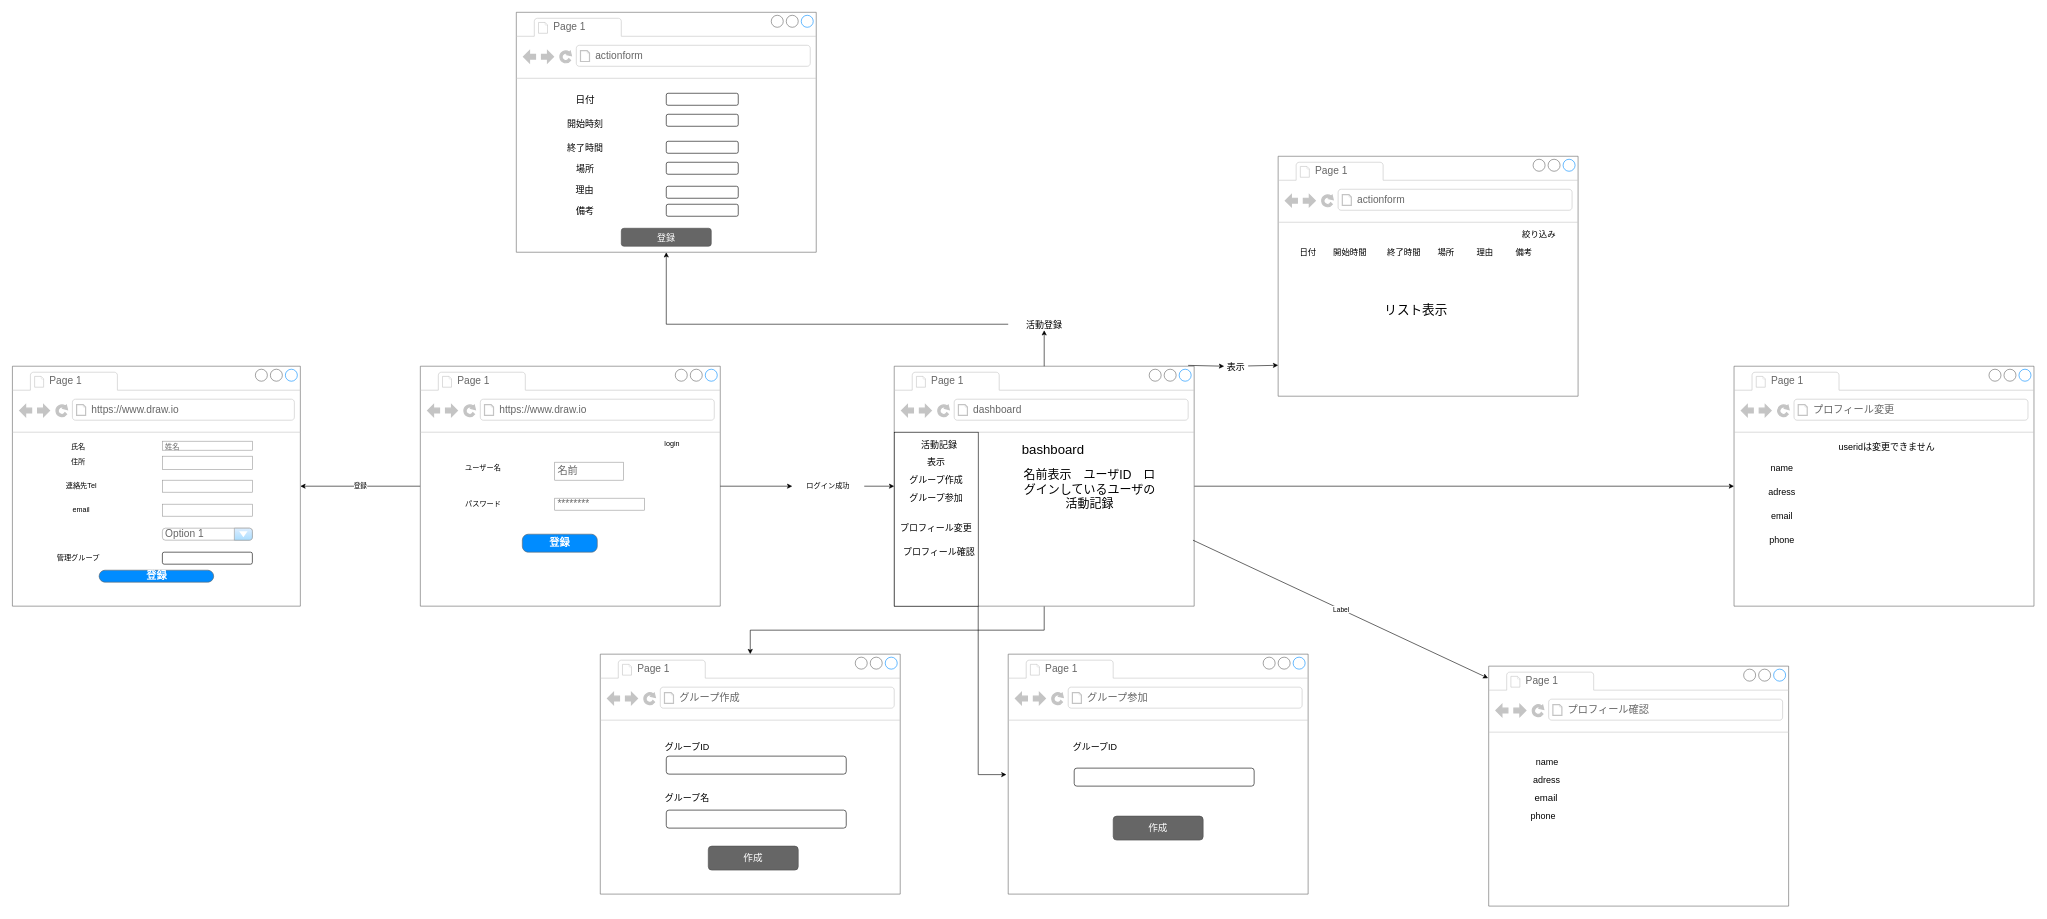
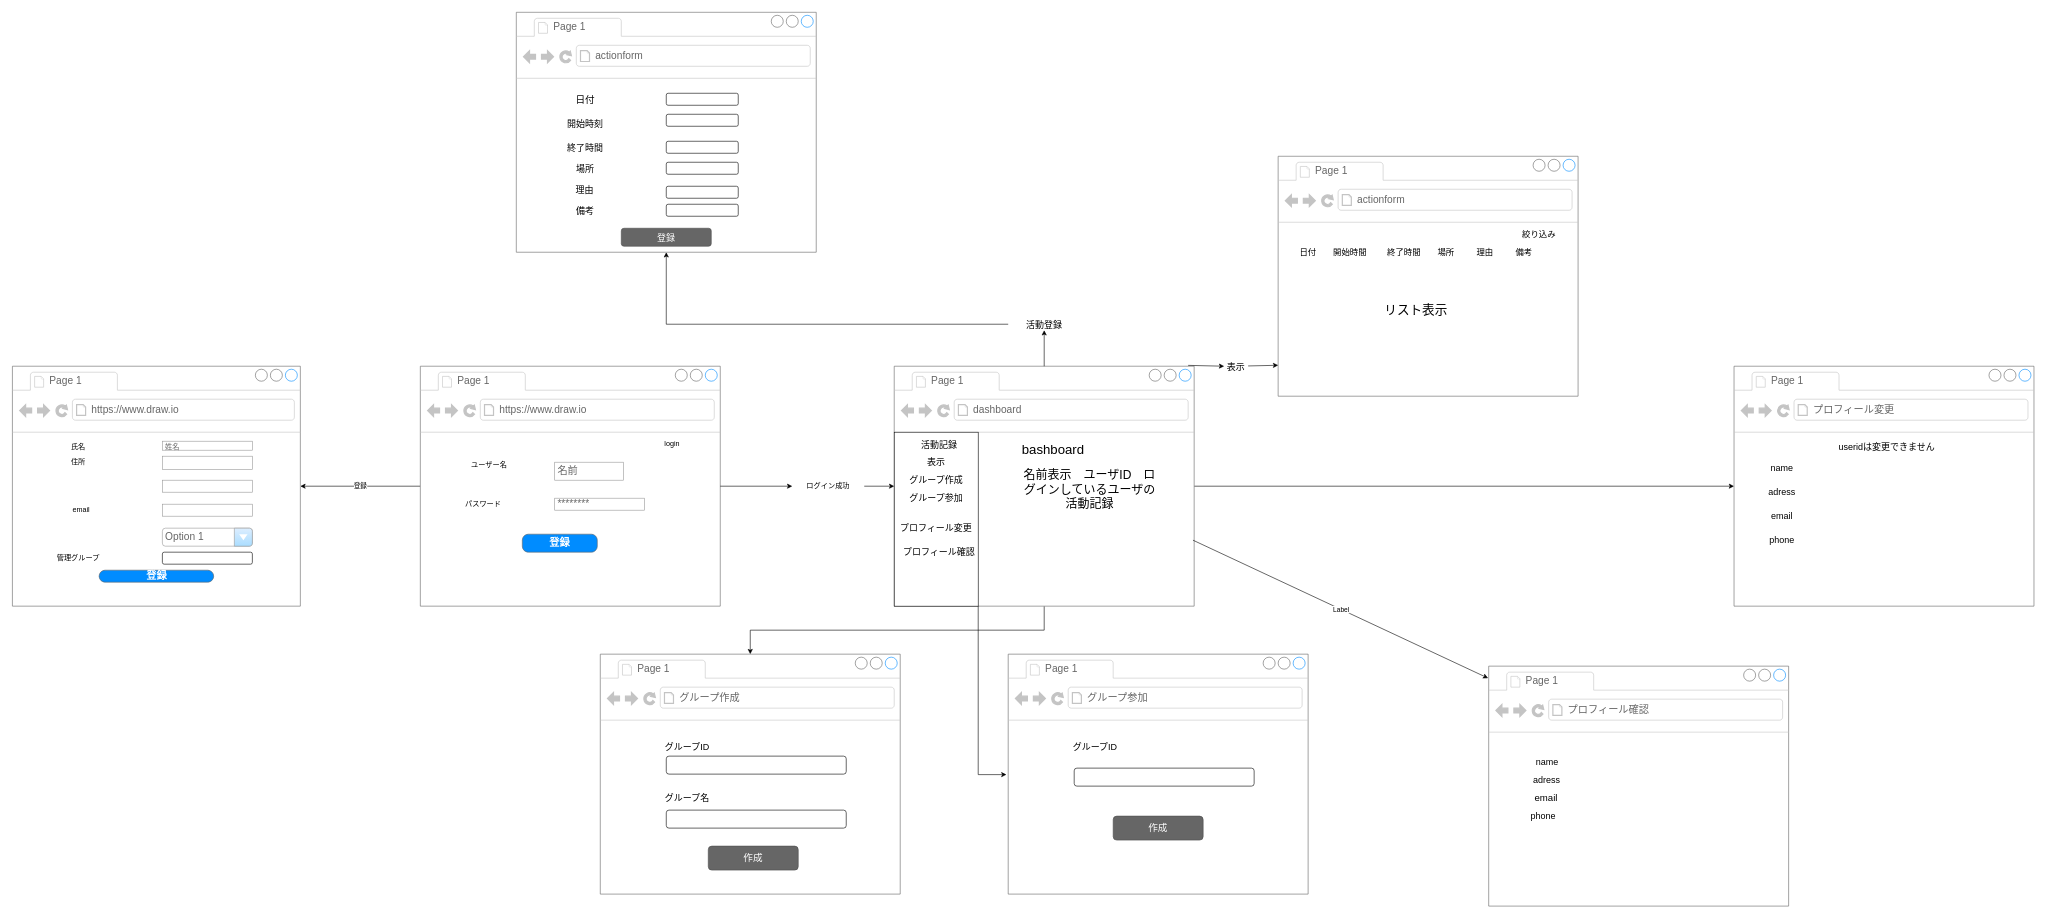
(483, 468) -> (489, 465)
(81, 486) -> none
(207, 534) -> (207, 537)
